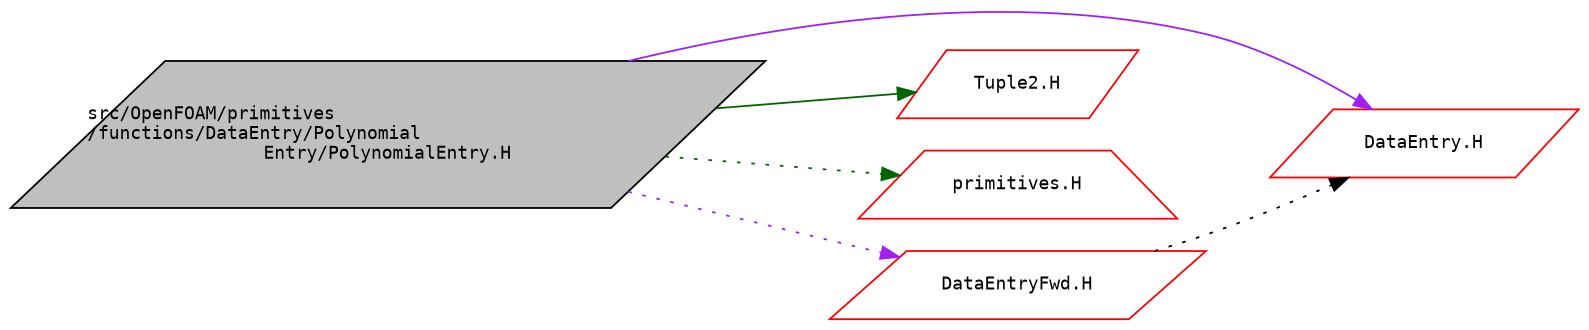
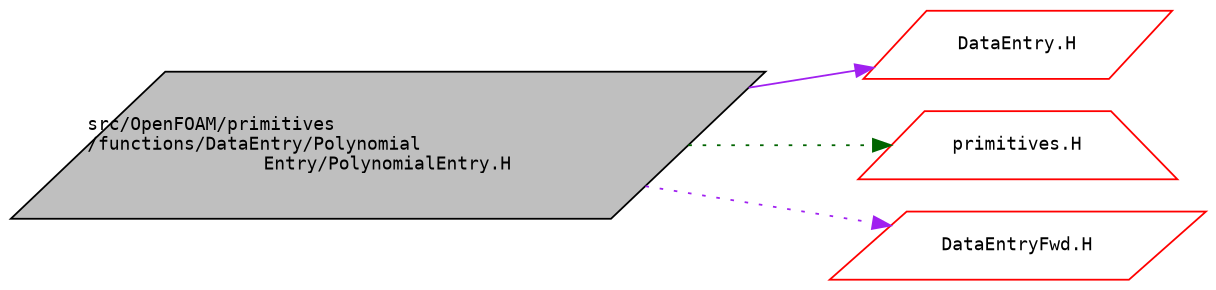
(1018, 84) -> none
(1244, 221) -> none
